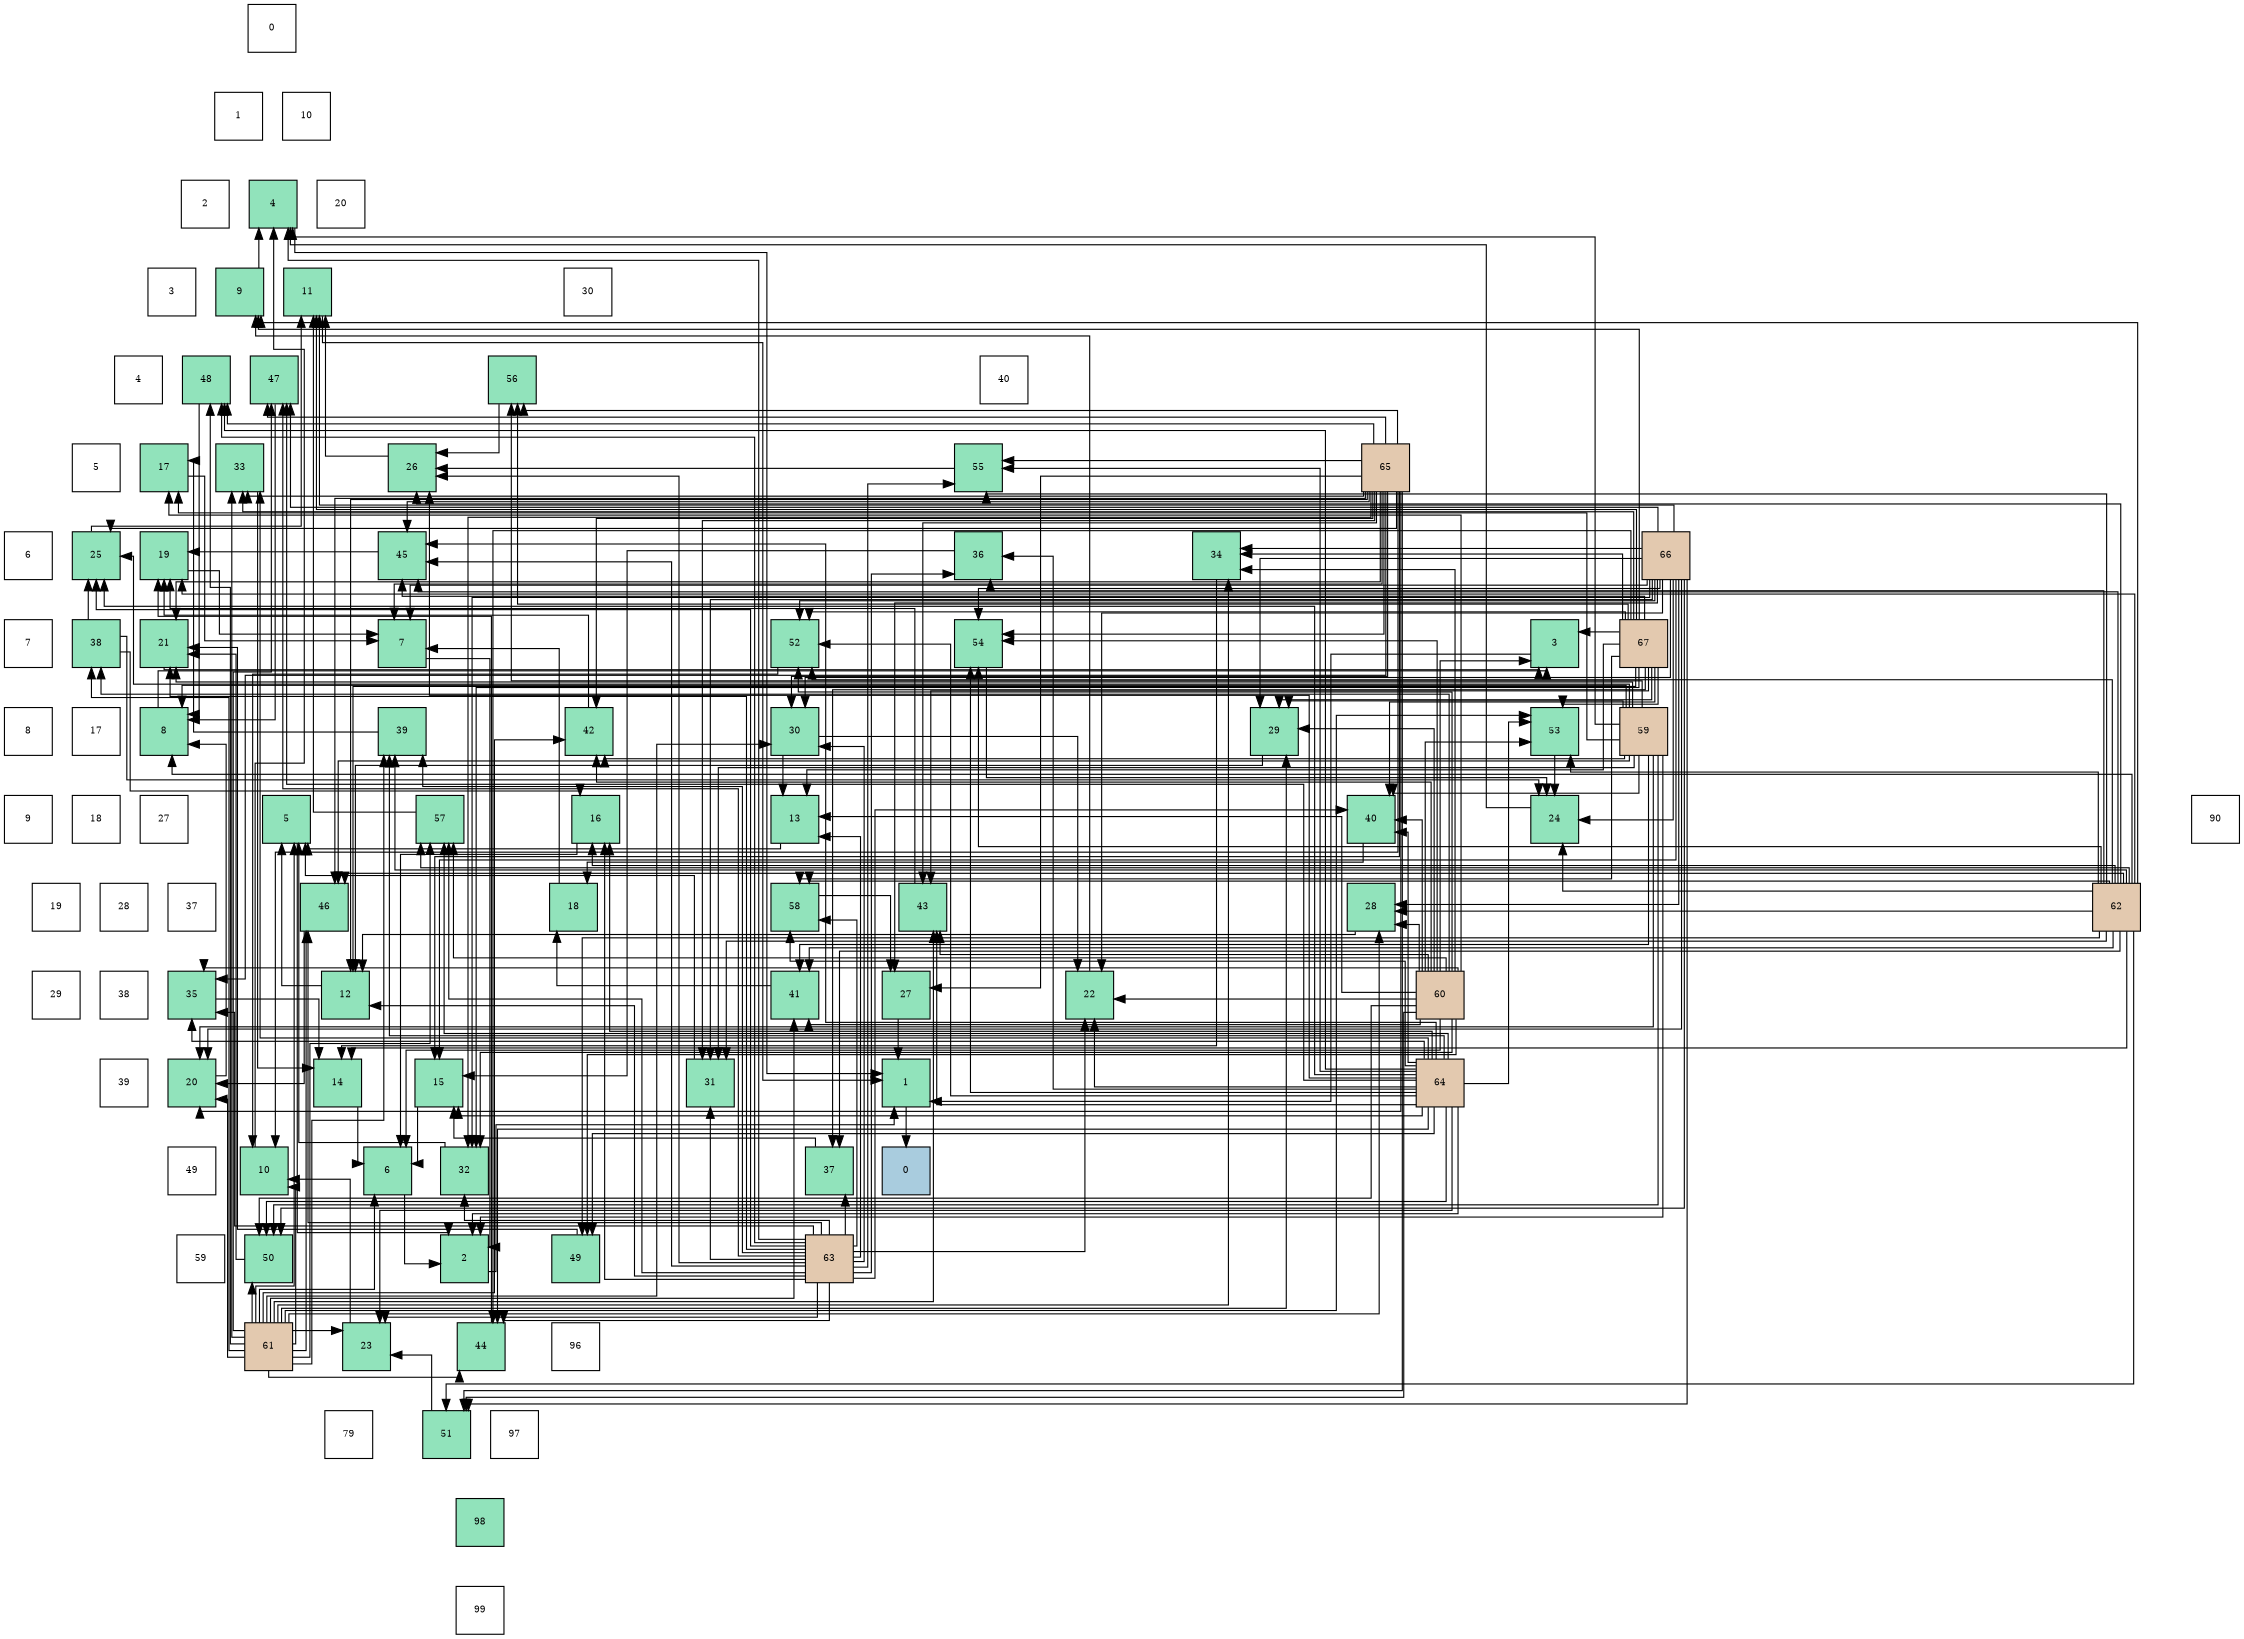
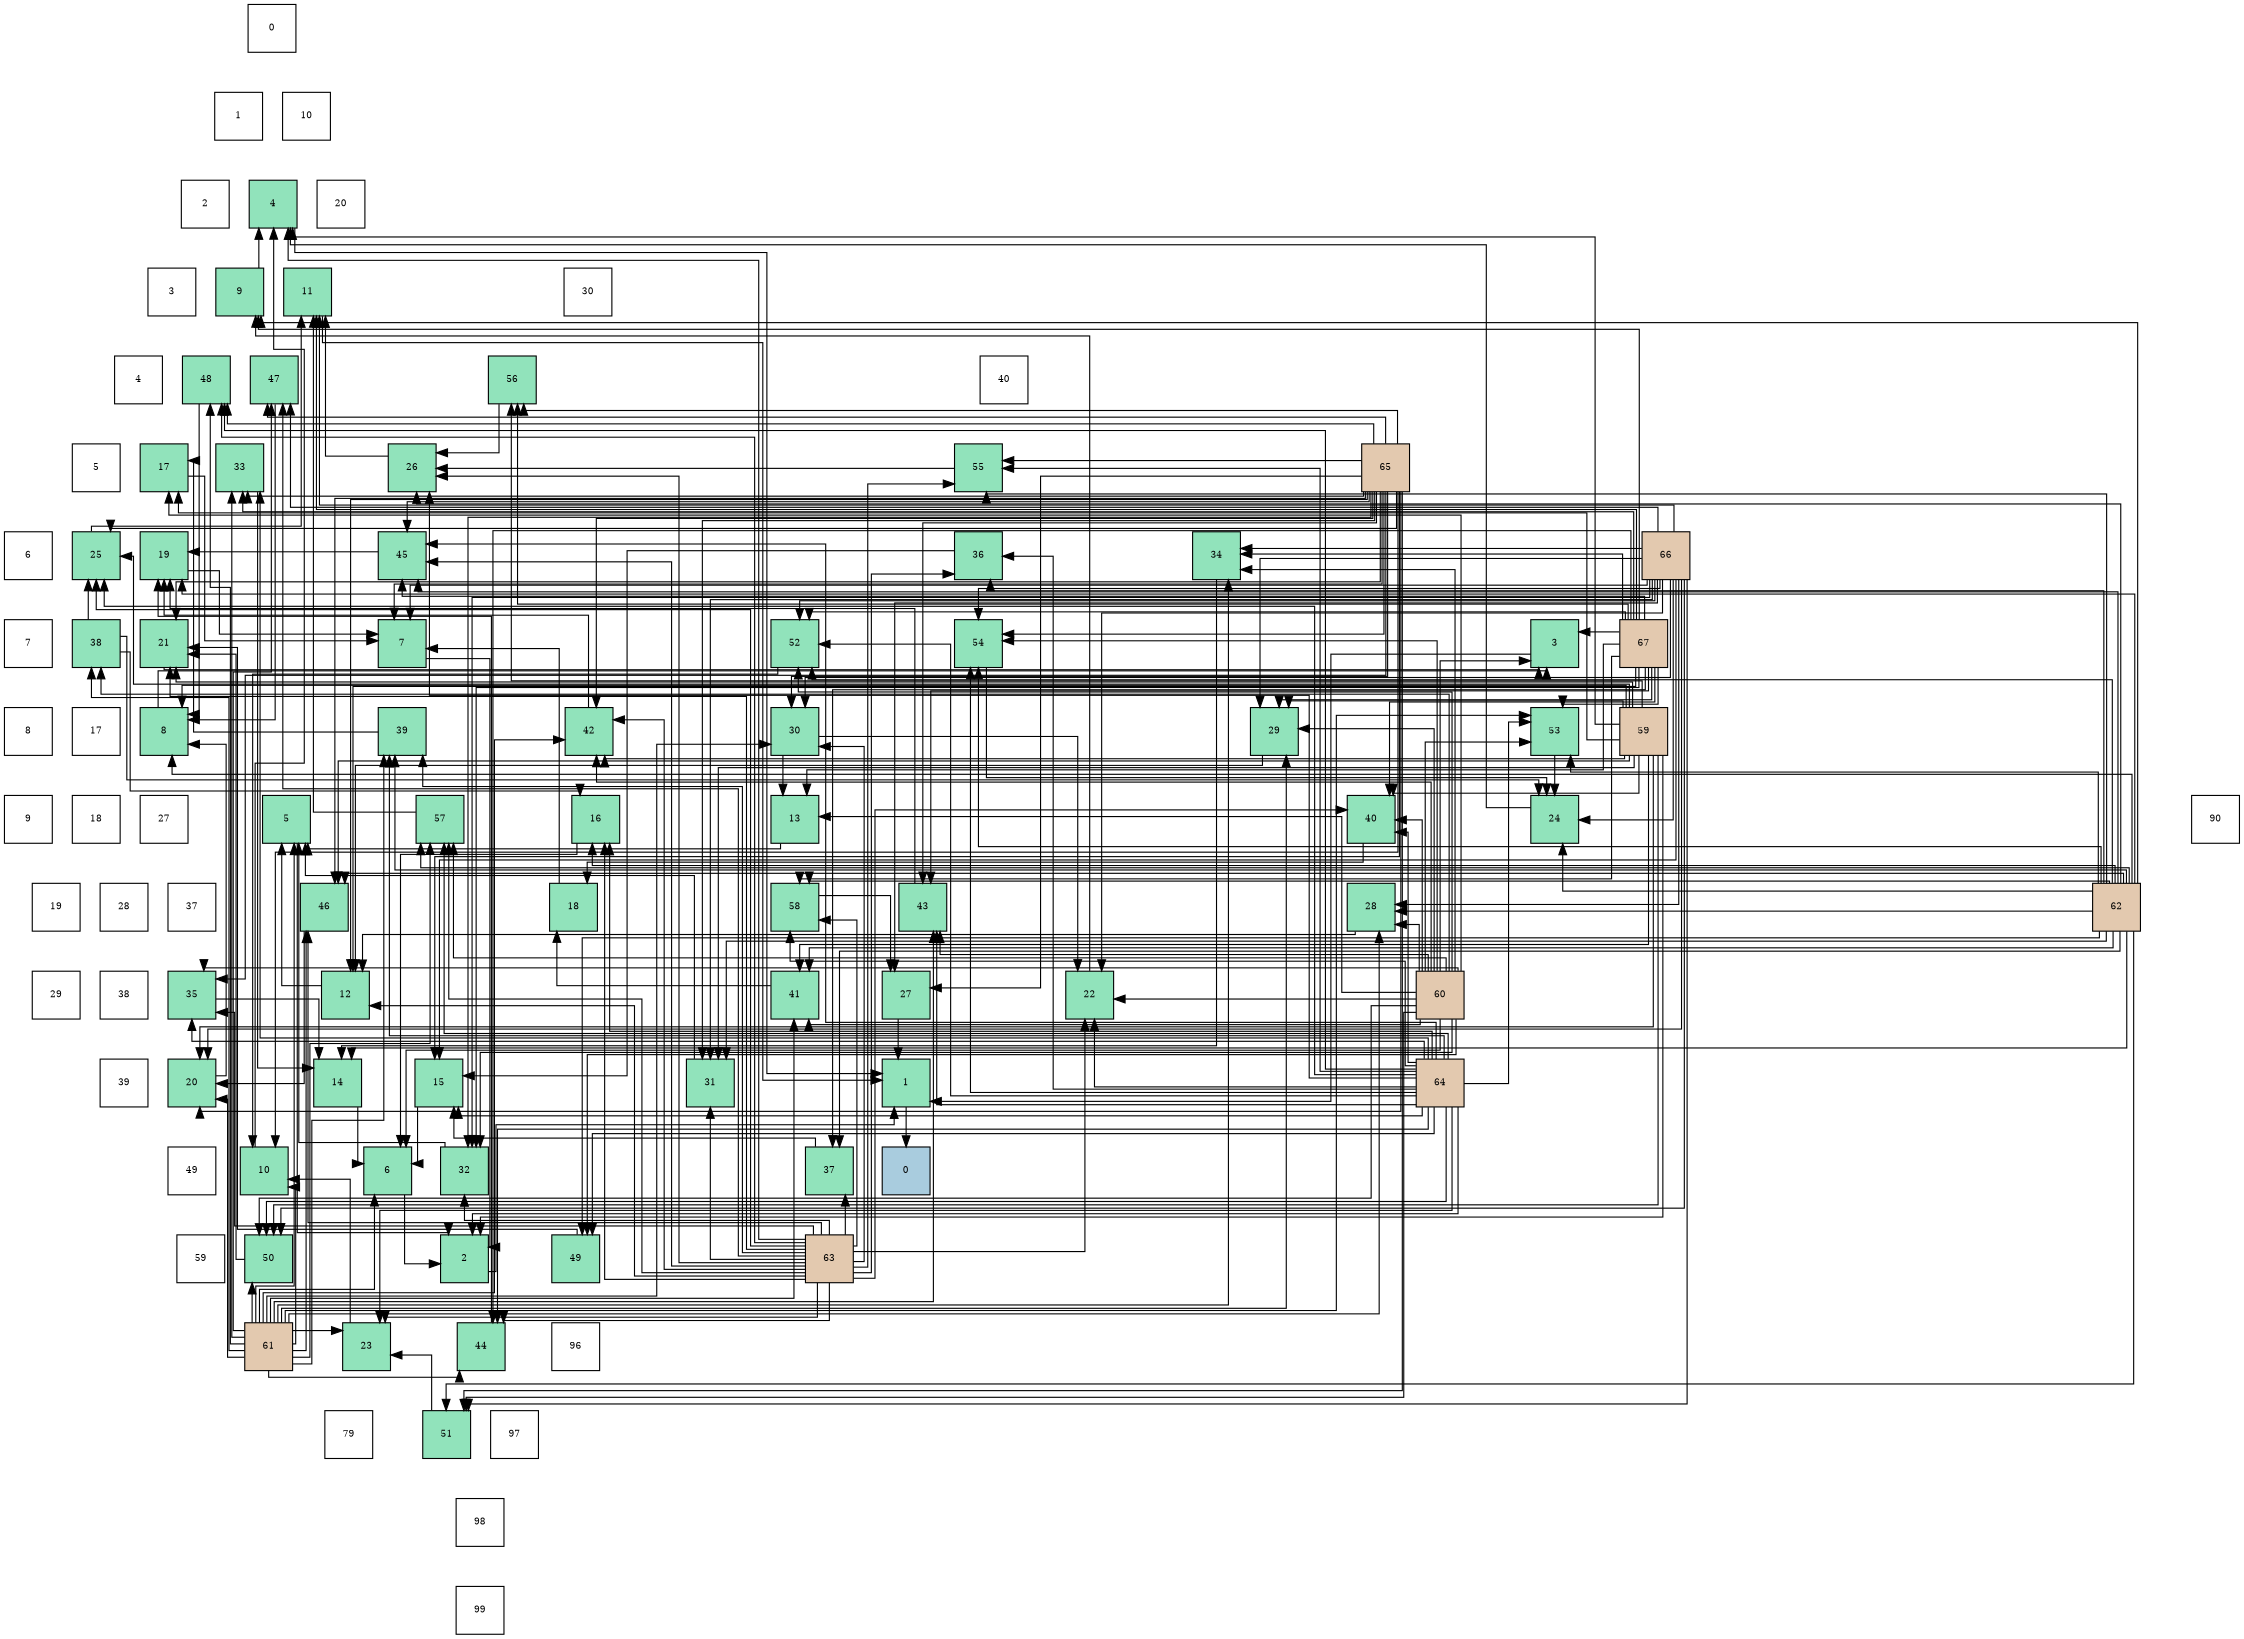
(815, 784) -> none
(861, 1035) -> (664, 1064)
(480, 1522) -> (480, 1522)
